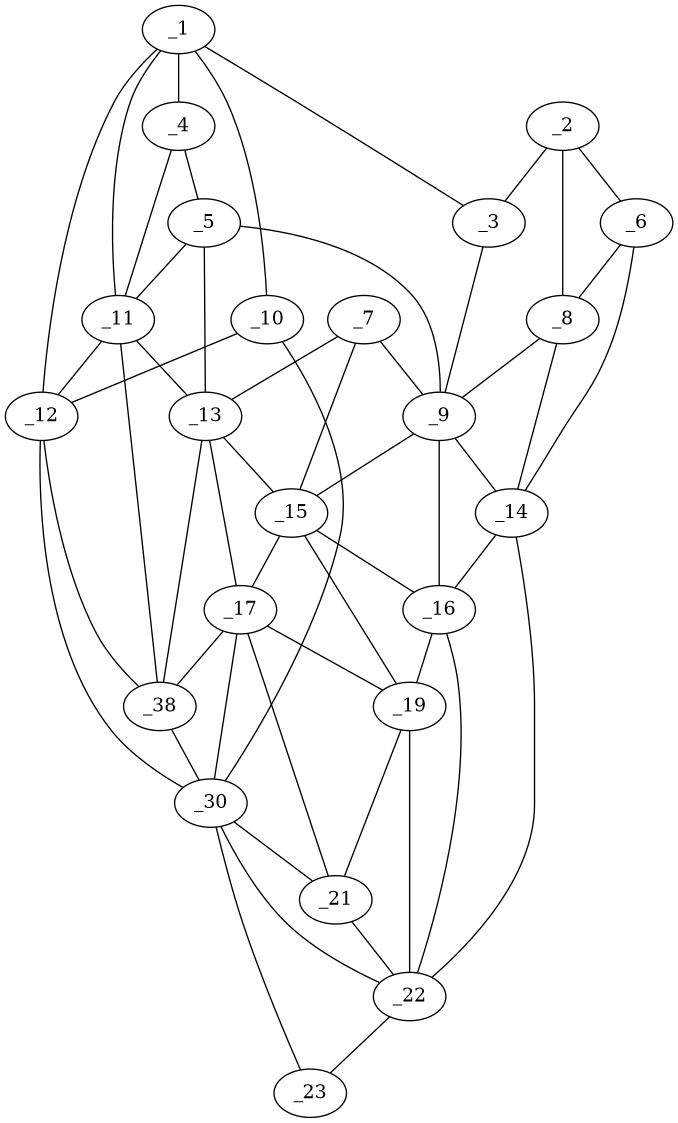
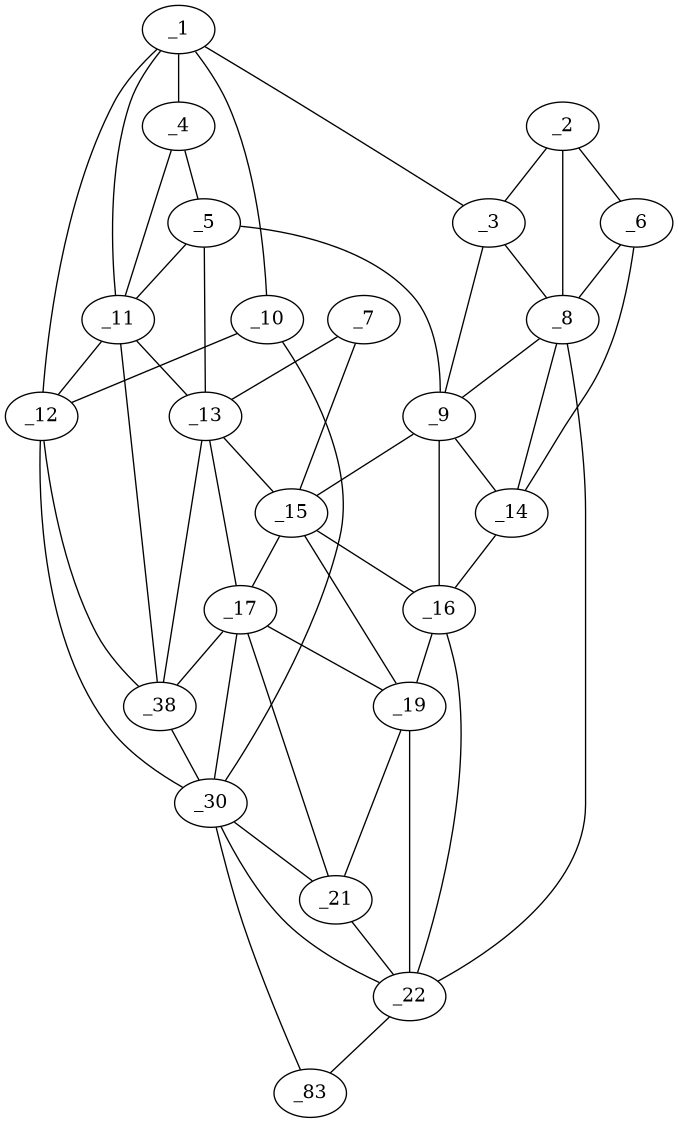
none -> (526, 271)
(402, 368) -> none
(535, 774) -> (586, 694)
(310, 1093) -> (310, 1093)
